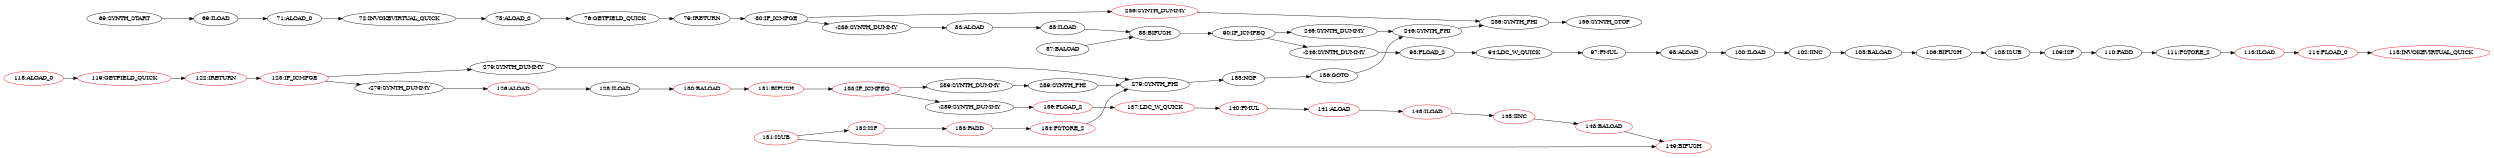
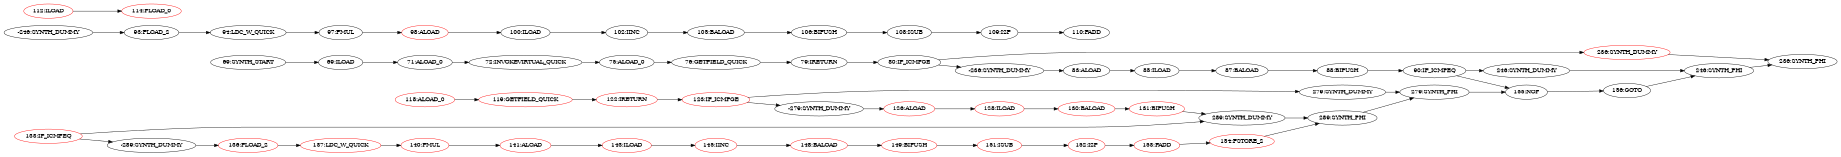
(1604, 22) -> none
(1105, 30) -> (1195, 71)
(1285, 42) -> (1481, 82)
(1684, 53) -> (425, 33)
(2188, 53) -> none
(2259, 53) -> (48, 11)
(2431, 53) -> none
(615, 89) -> (999, 109)
(816, 89) -> (1192, 113)
(1106, 104) -> (1290, 130)
(1225, 147) -> (955, 145)
